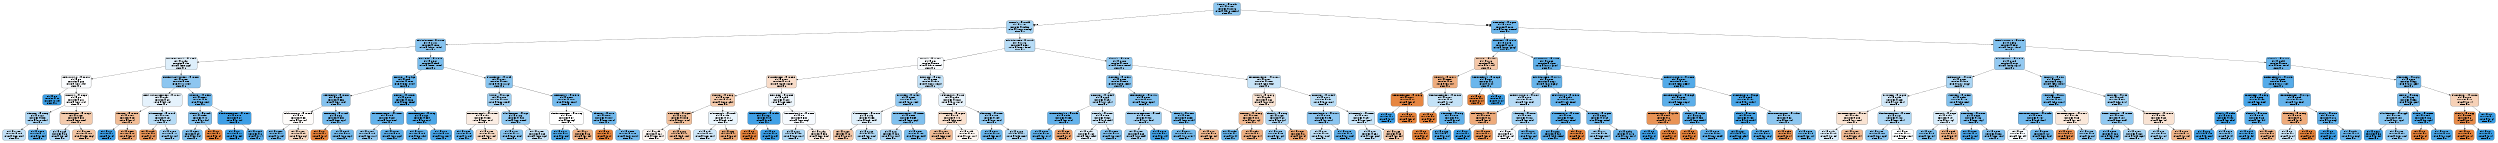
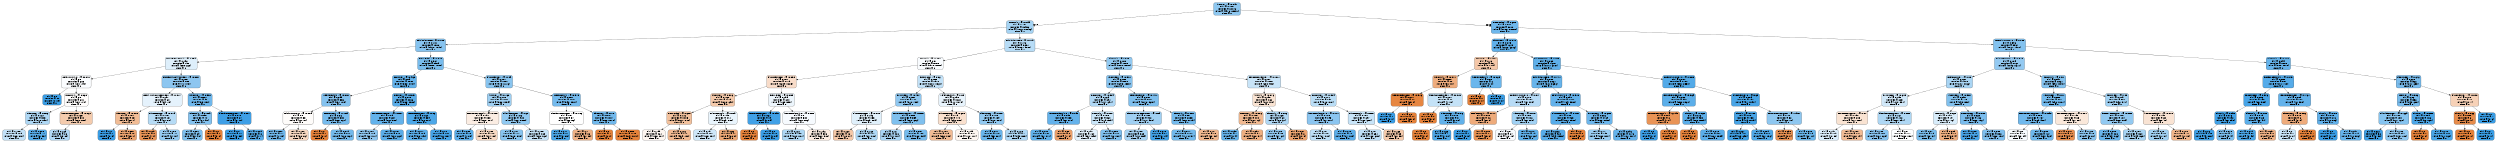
(84, 135) -> none
(628, 135) -> (628, 135)
